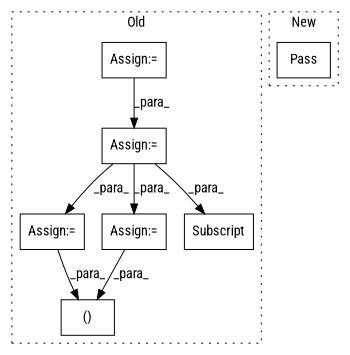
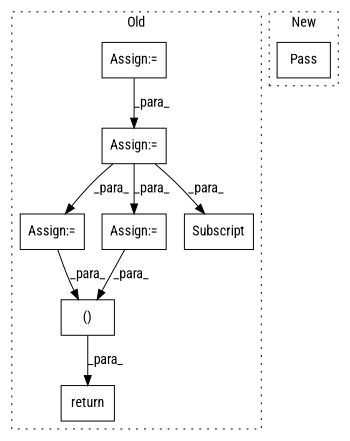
none -> (88, 403)
